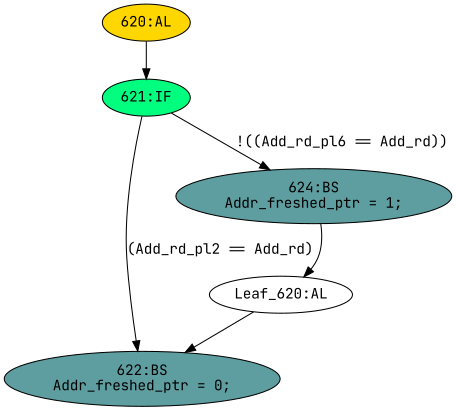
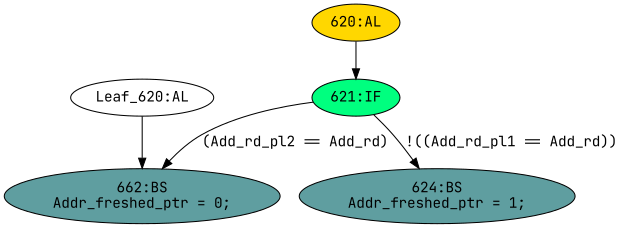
(342, 142) -> (512, 142)
(321, 248) -> none
(142, 379) -> (142, 196)
